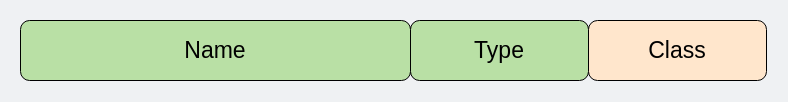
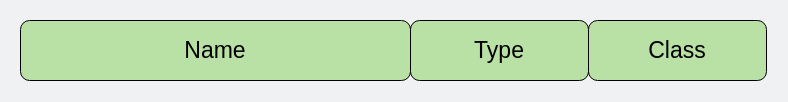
(678, 51) -> (678, 51)
